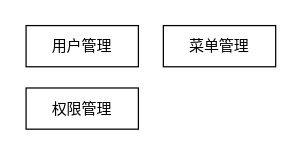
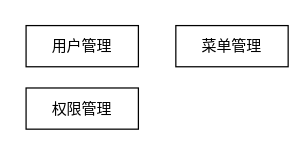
(219, 46) -> (232, 46)
